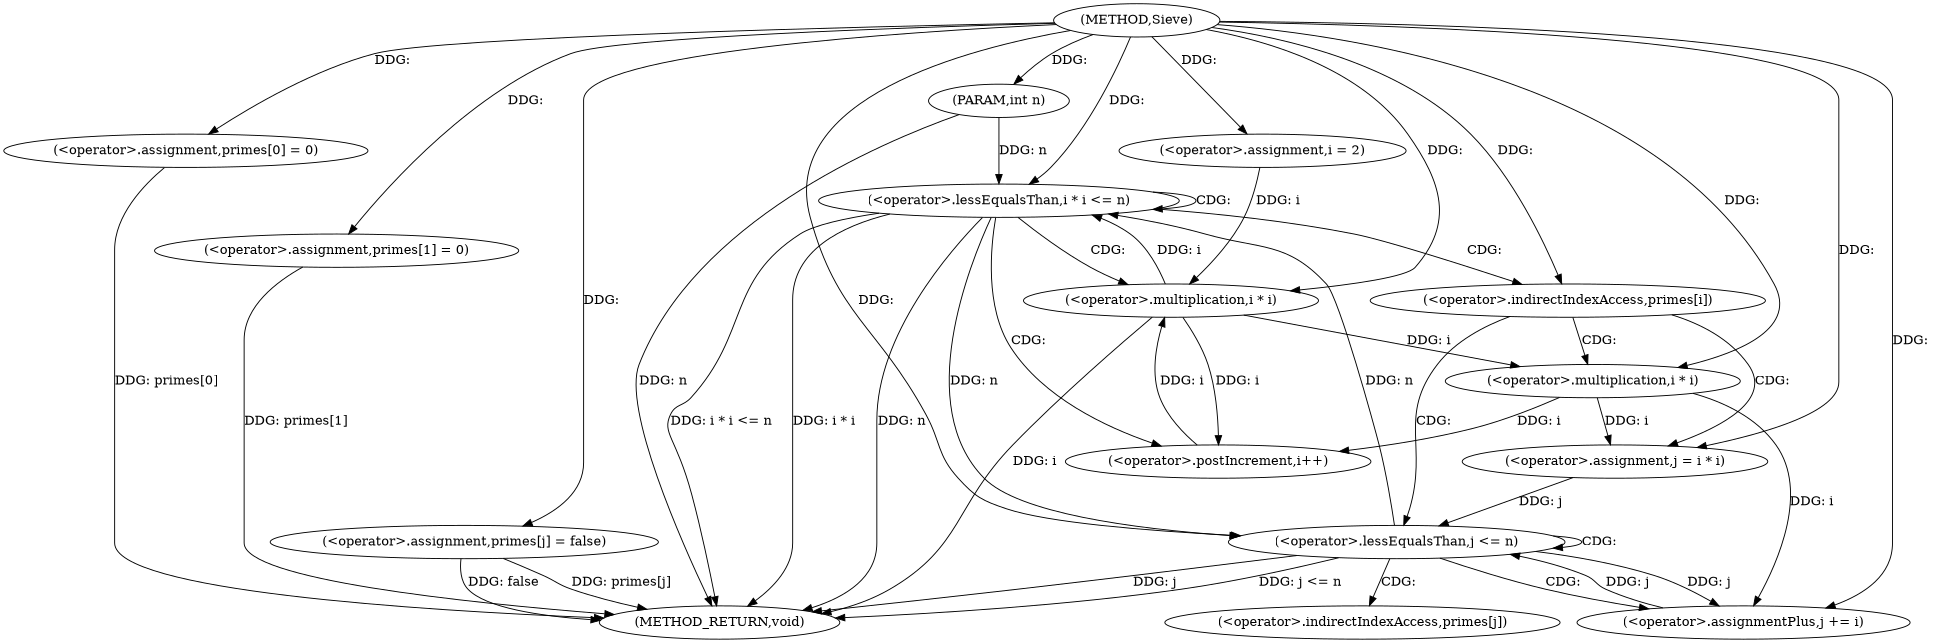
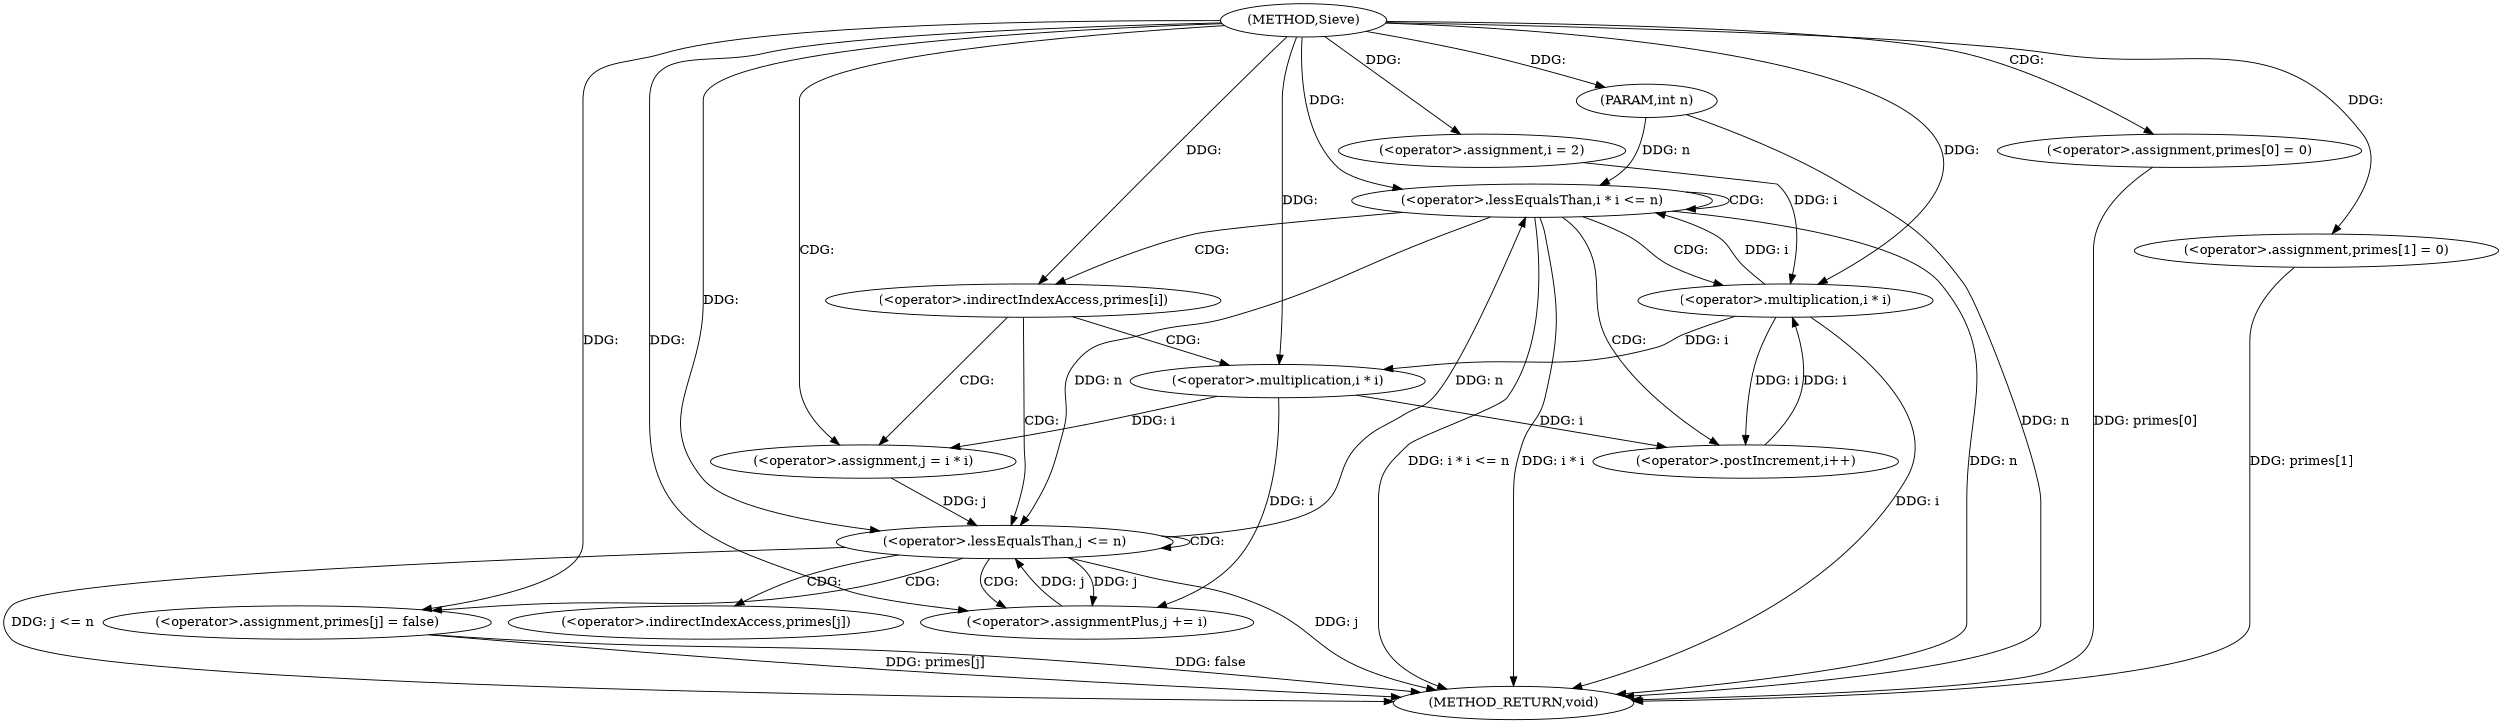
(394, 61) -> (2029, 61)
(1859, 251) -> (819, 251)
none -> (705, 603)
